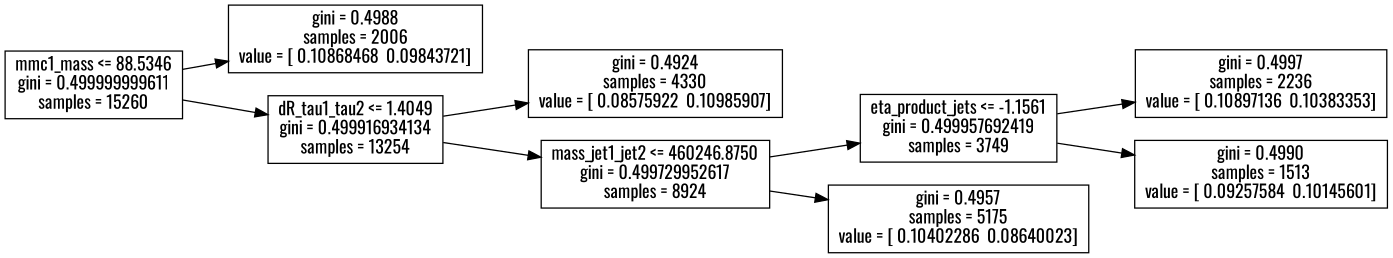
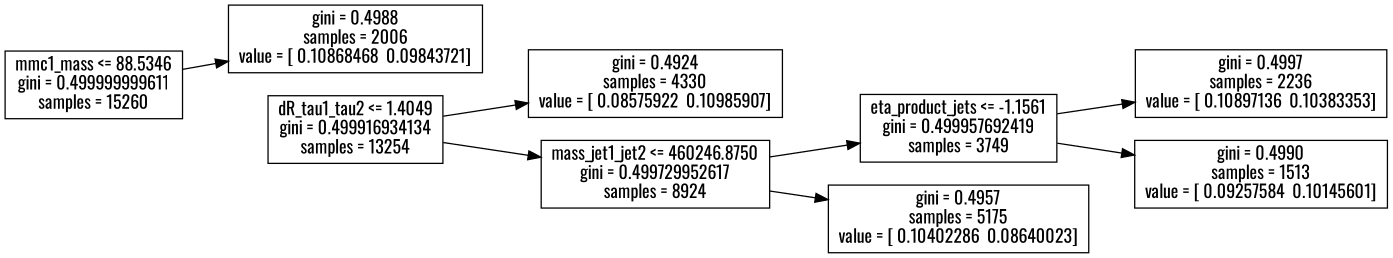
(219, 106) -> none
